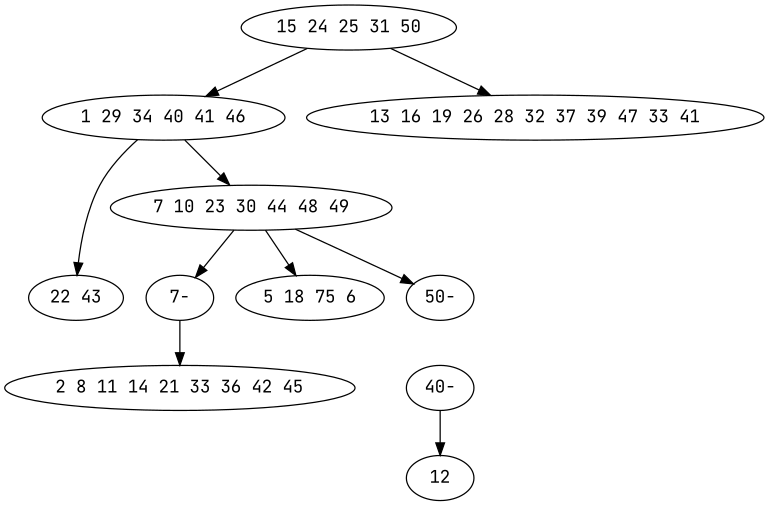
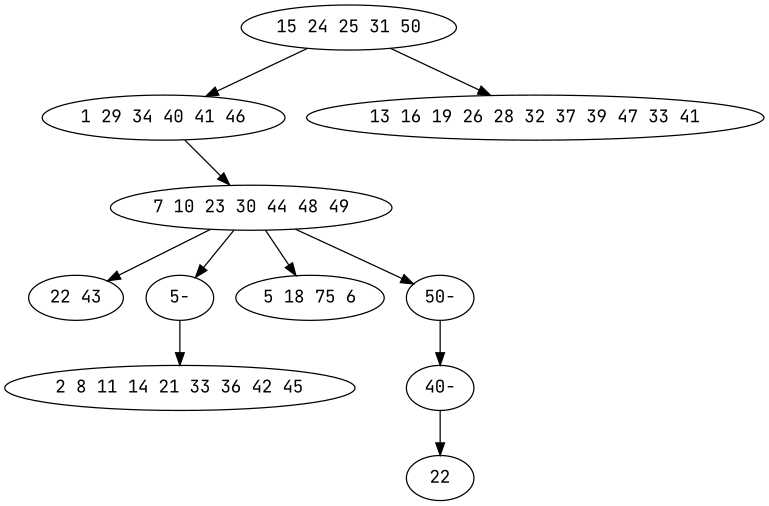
(95, 195) -> (165, 252)
(180, 298) -> (180, 298)
none -> (440, 337)
(440, 478) -> (440, 478)
